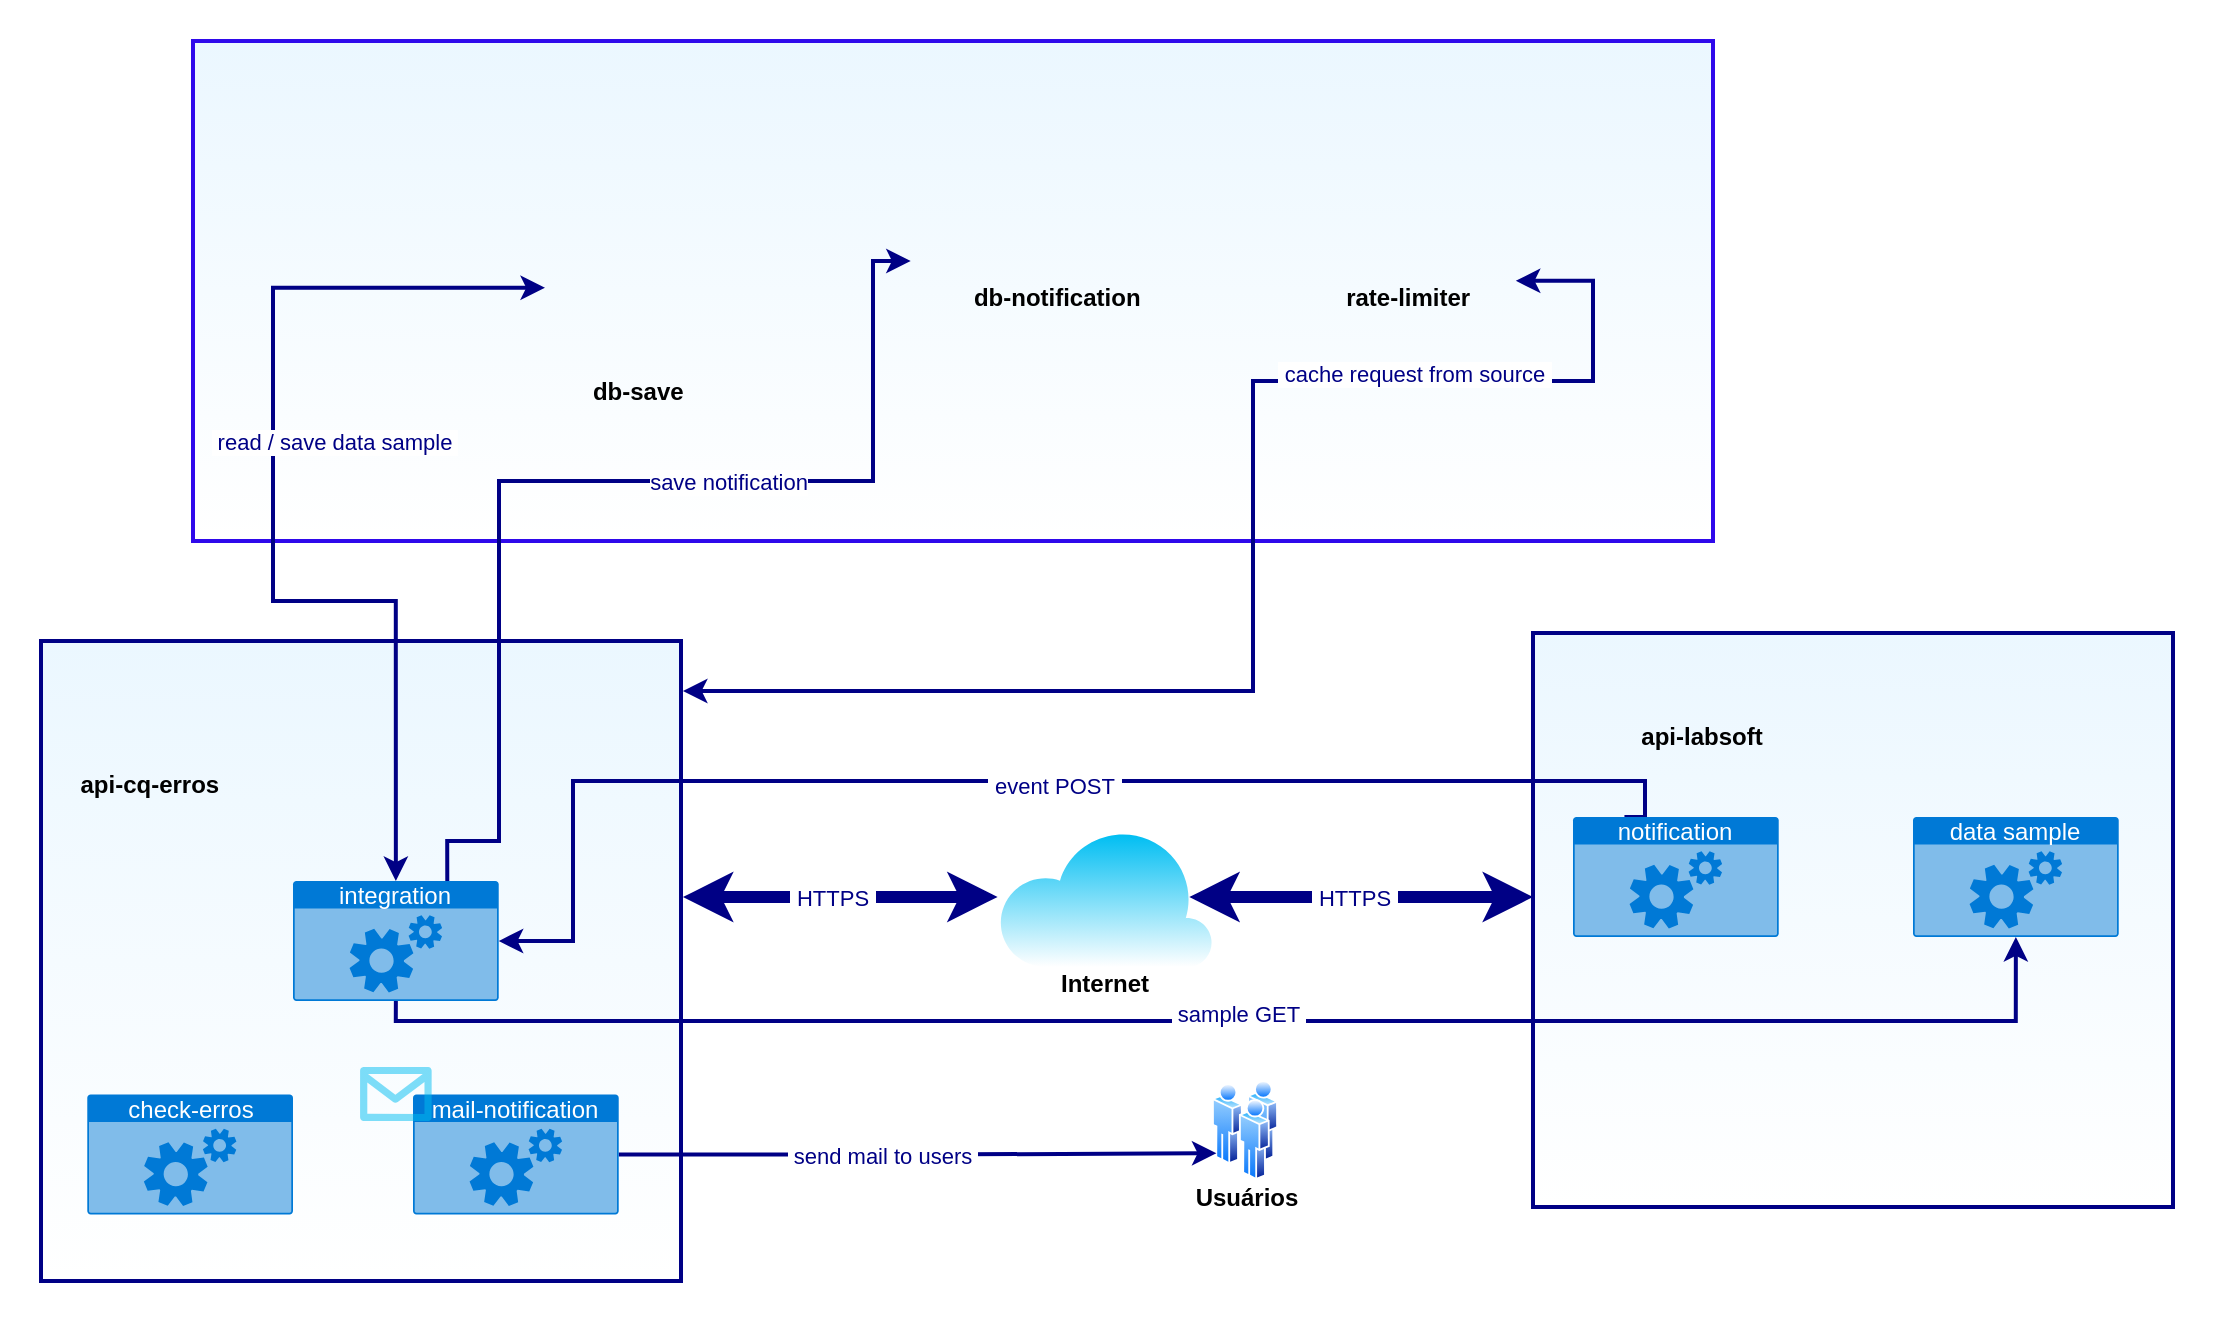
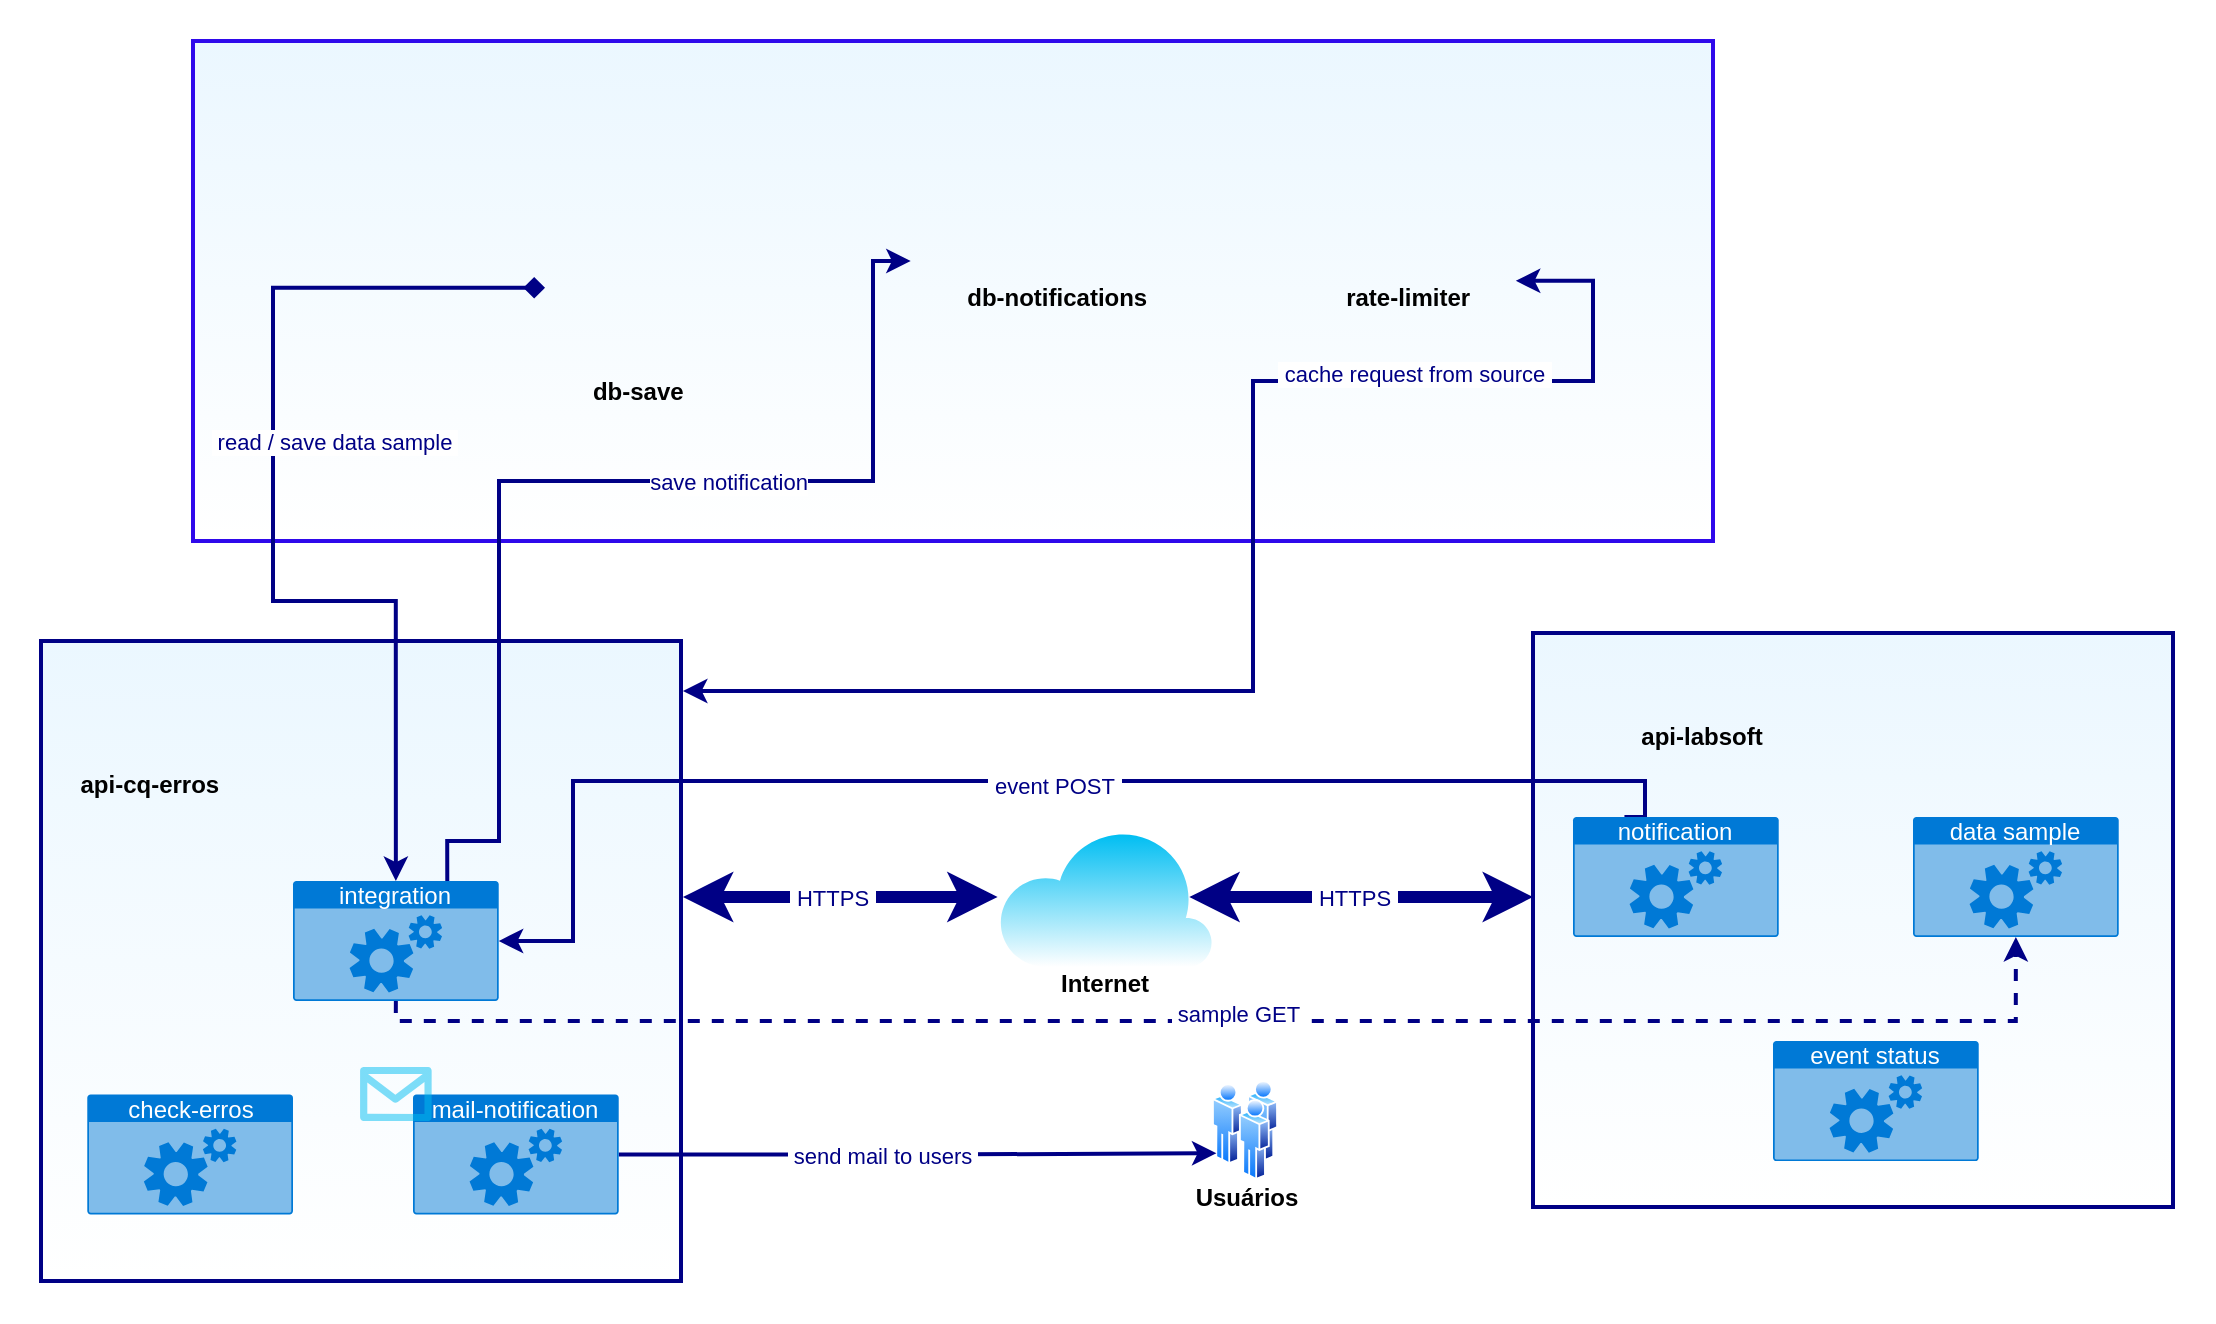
(525, 288) -> (524, 288)
(1057, 298) -> (1057, 298)
(396, 1018) -> (396, 1018)
none -> (1876, 1101)
